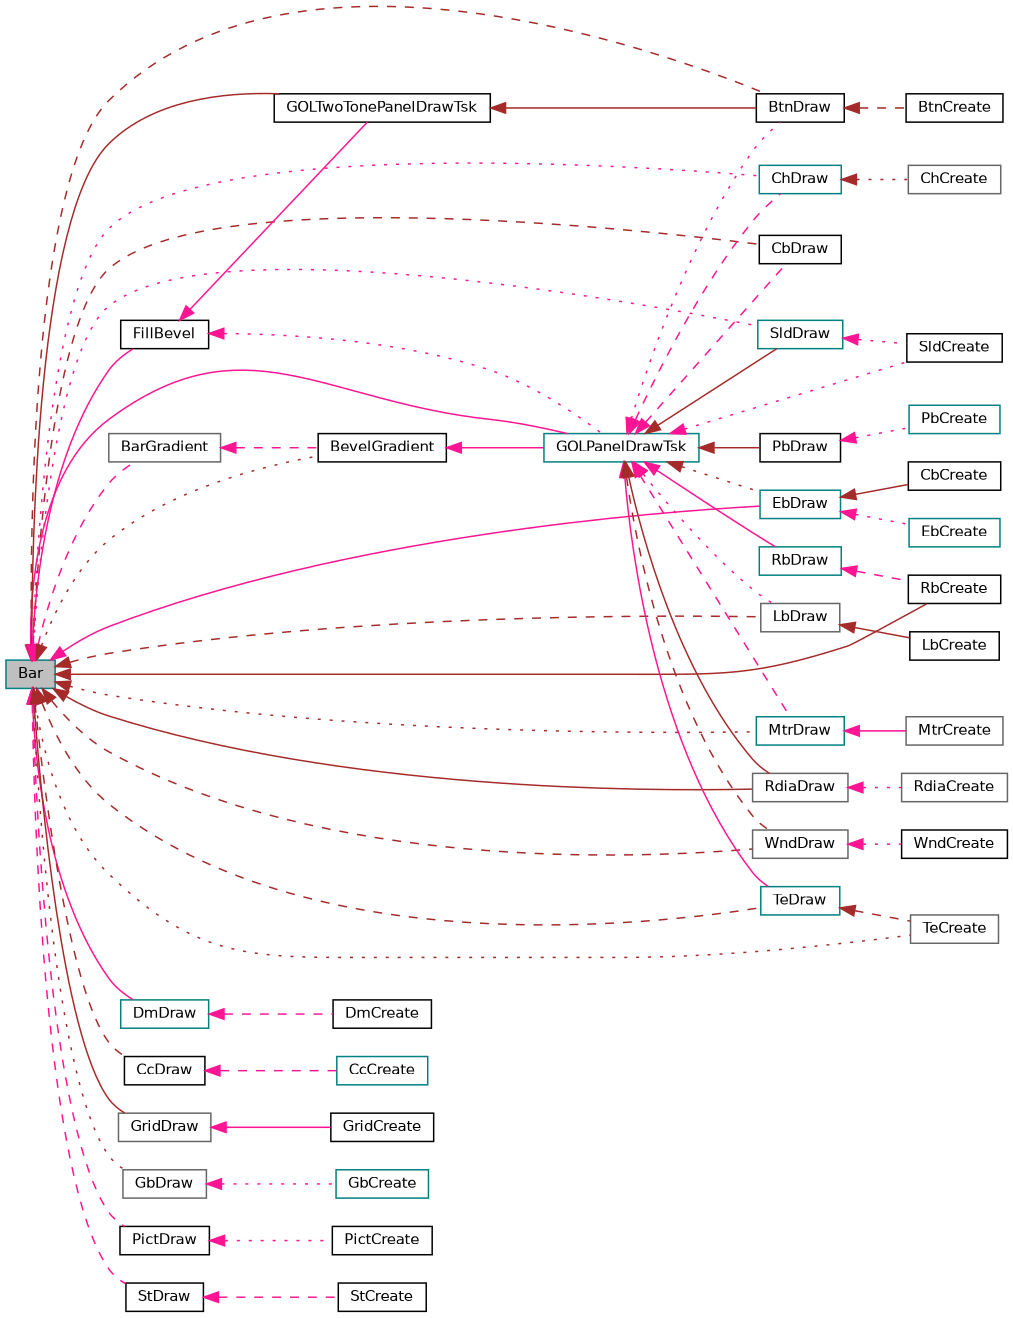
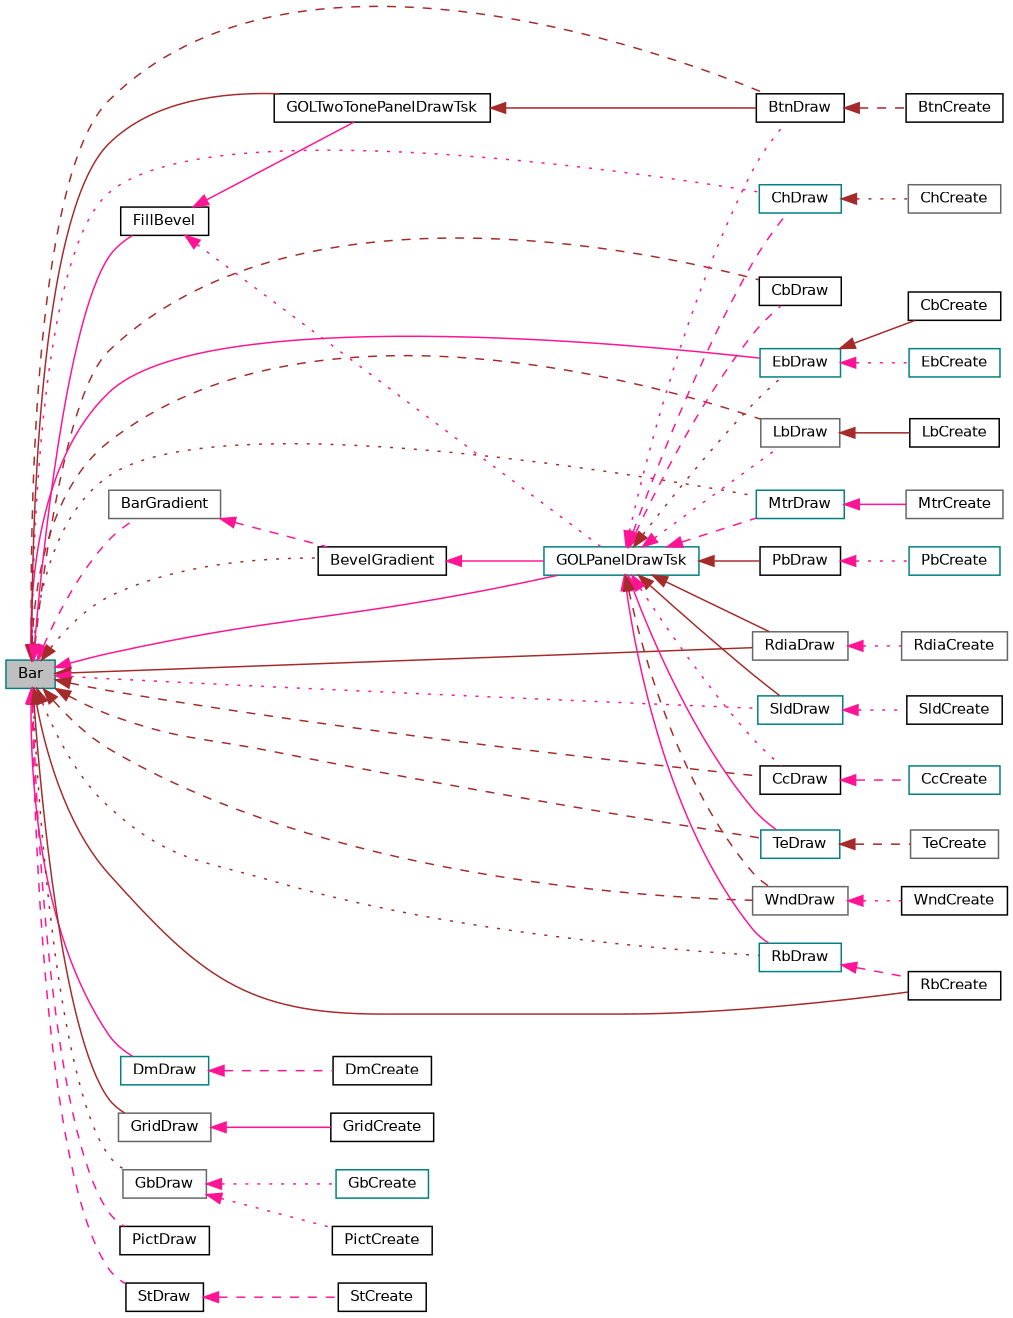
(795, 396) -> (706, 681)
(404, 957) -> (363, 904)
(279, 1241) -> (277, 1213)
